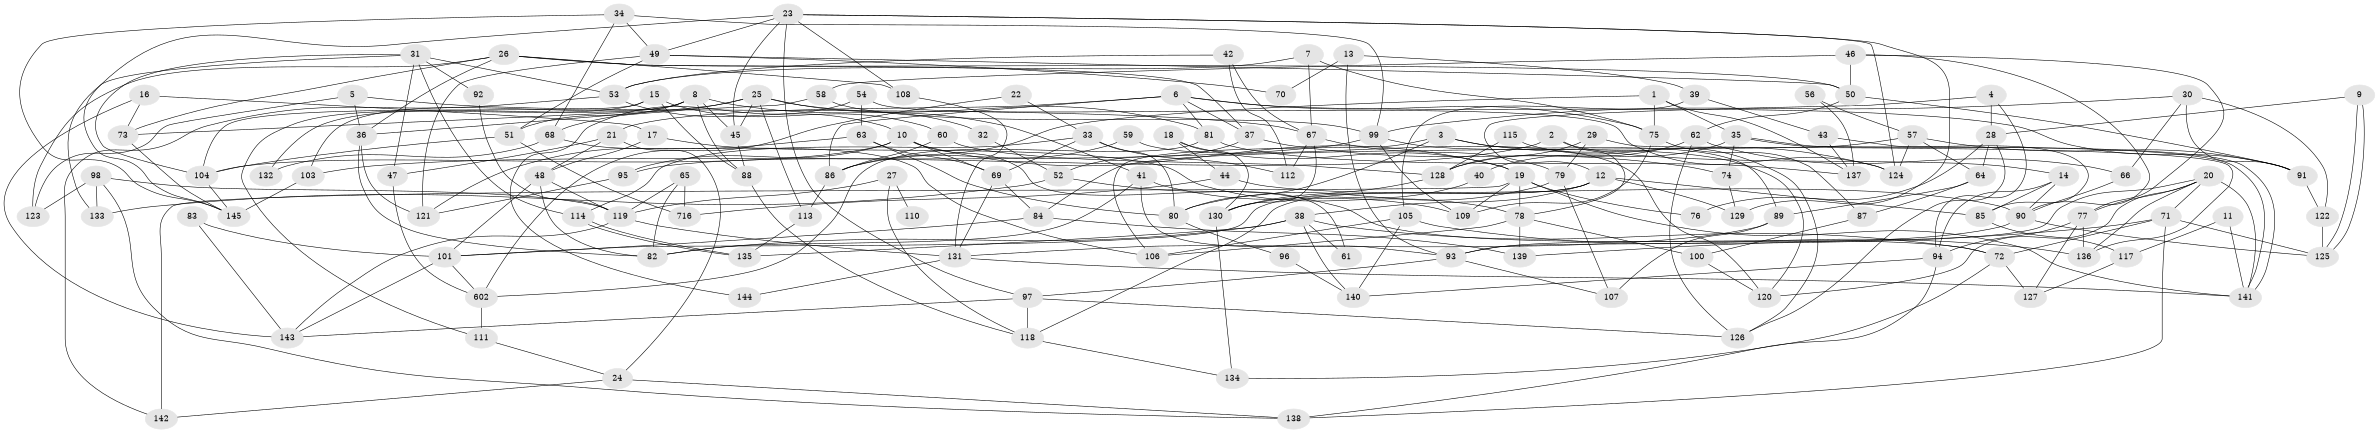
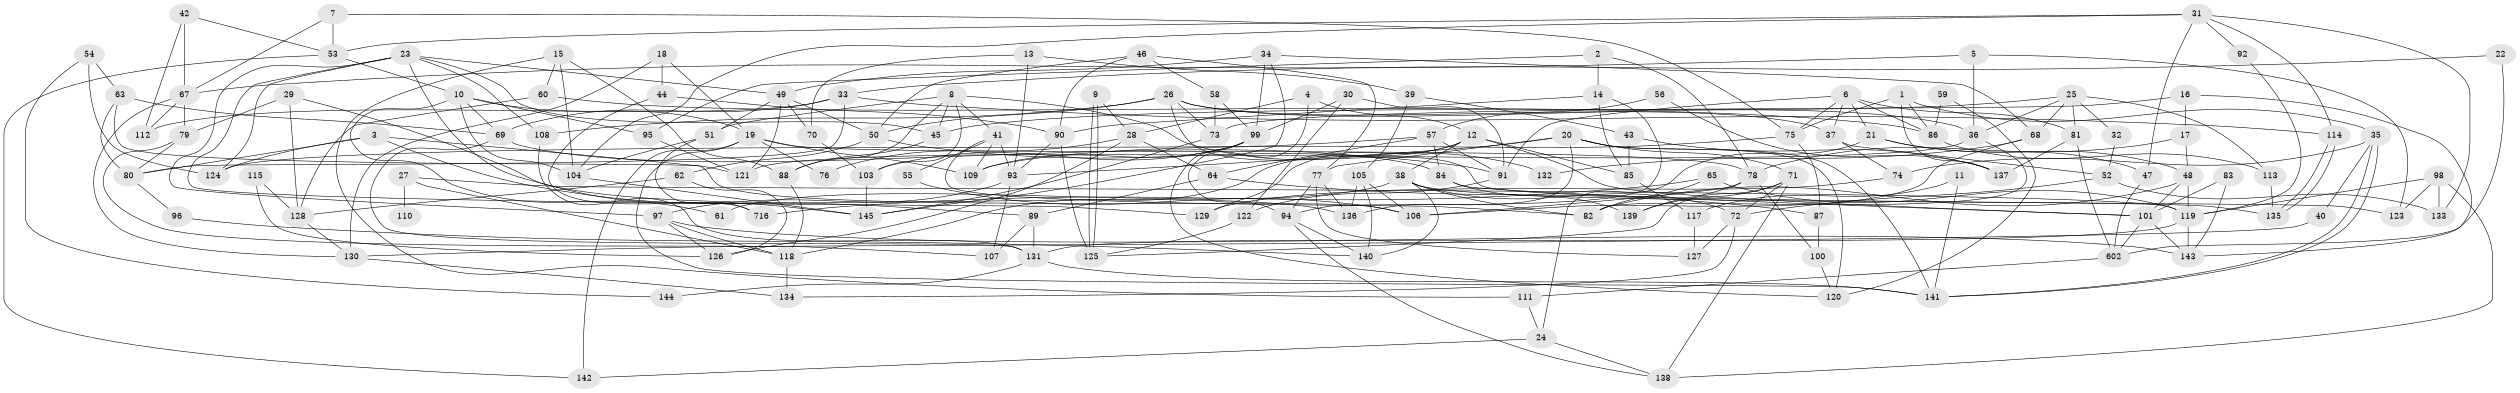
none -> (839, 156)
none -> (908, 176)
(2126, 176) -> none
